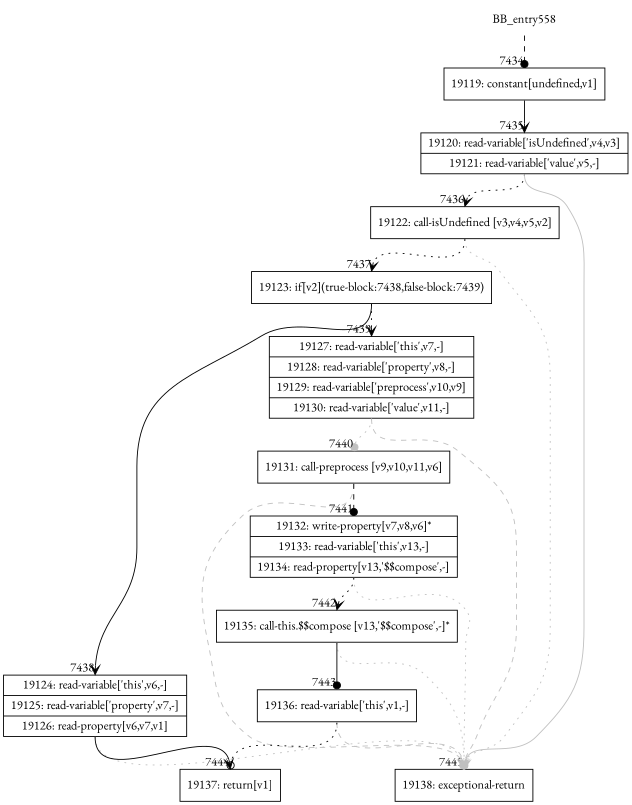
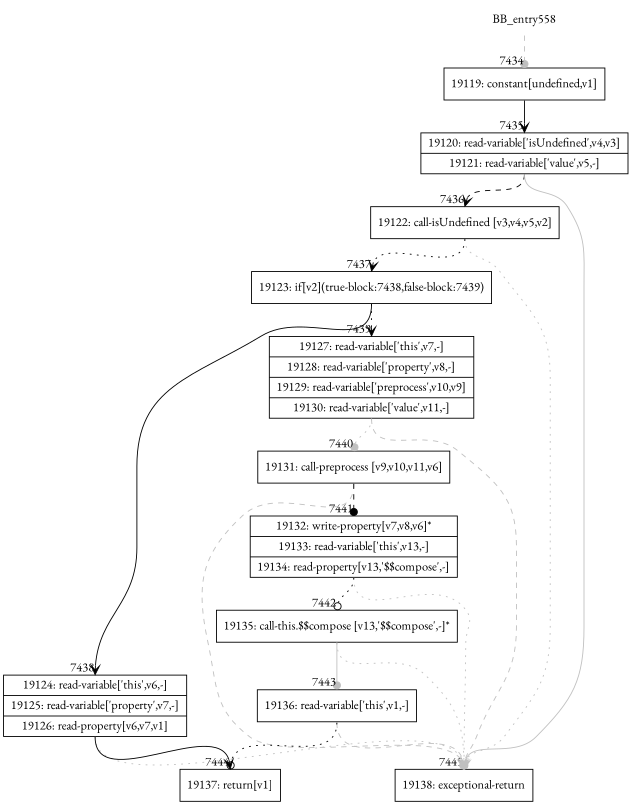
(524, 48) -> (524, 48)
(499, 190) -> (499, 190)
(349, 591) -> (348, 591)
(337, 662) -> (337, 662)
